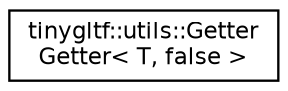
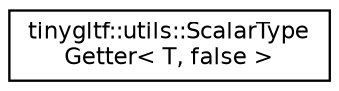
(144, 46) -> (170, 46)
